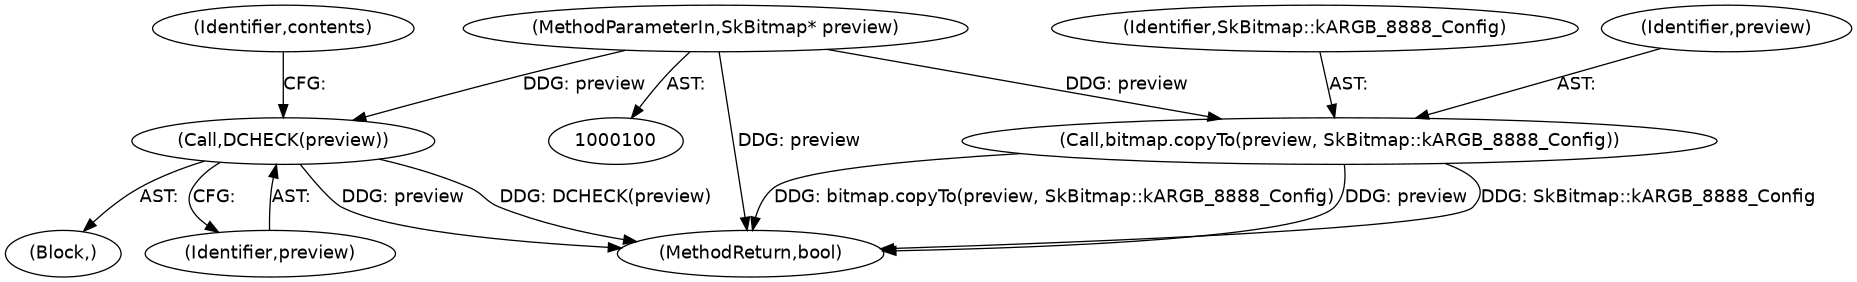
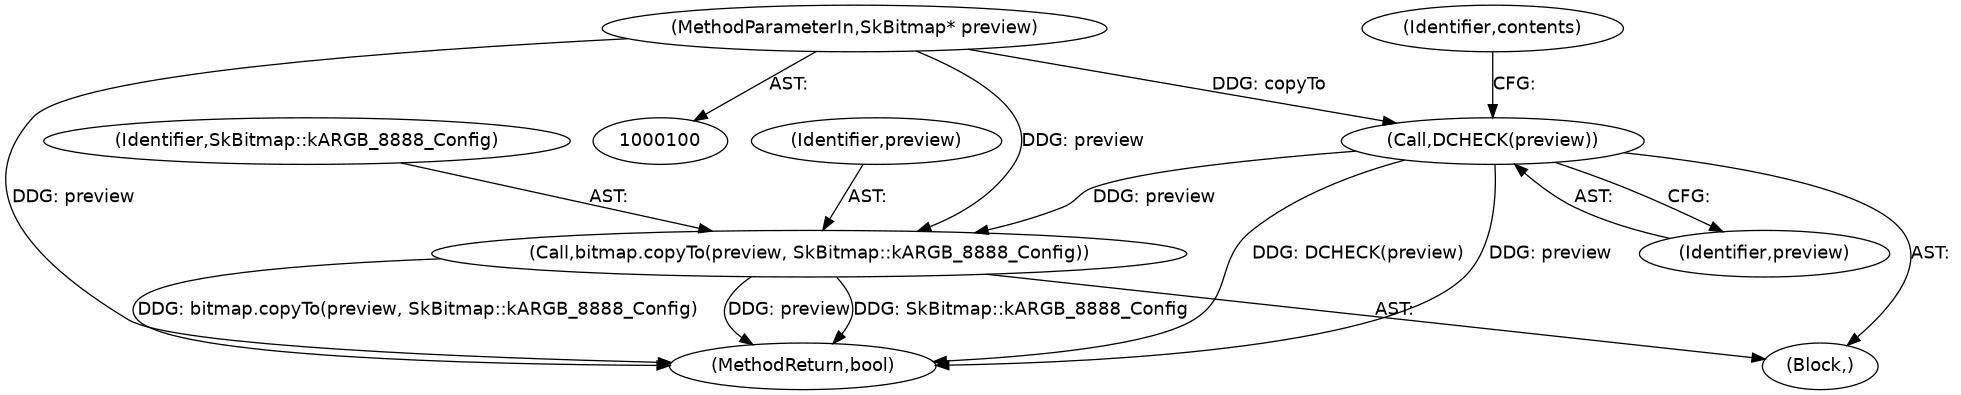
(584, 85) -> (1269, 85)
none -> (1167, 171)
none -> (1350, 314)
